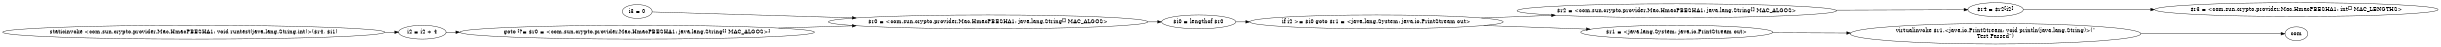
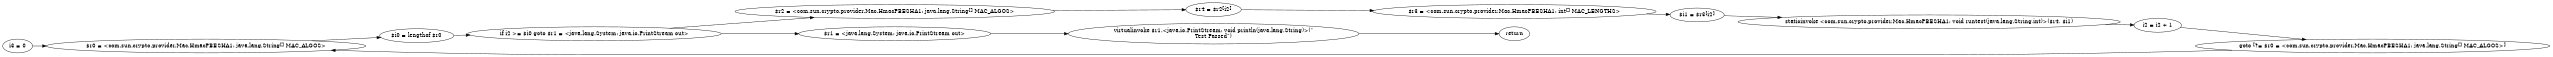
none -> (1697, 15)
(422, 32) -> (2158, 25)
(2296, 34) -> (1514, 34)
